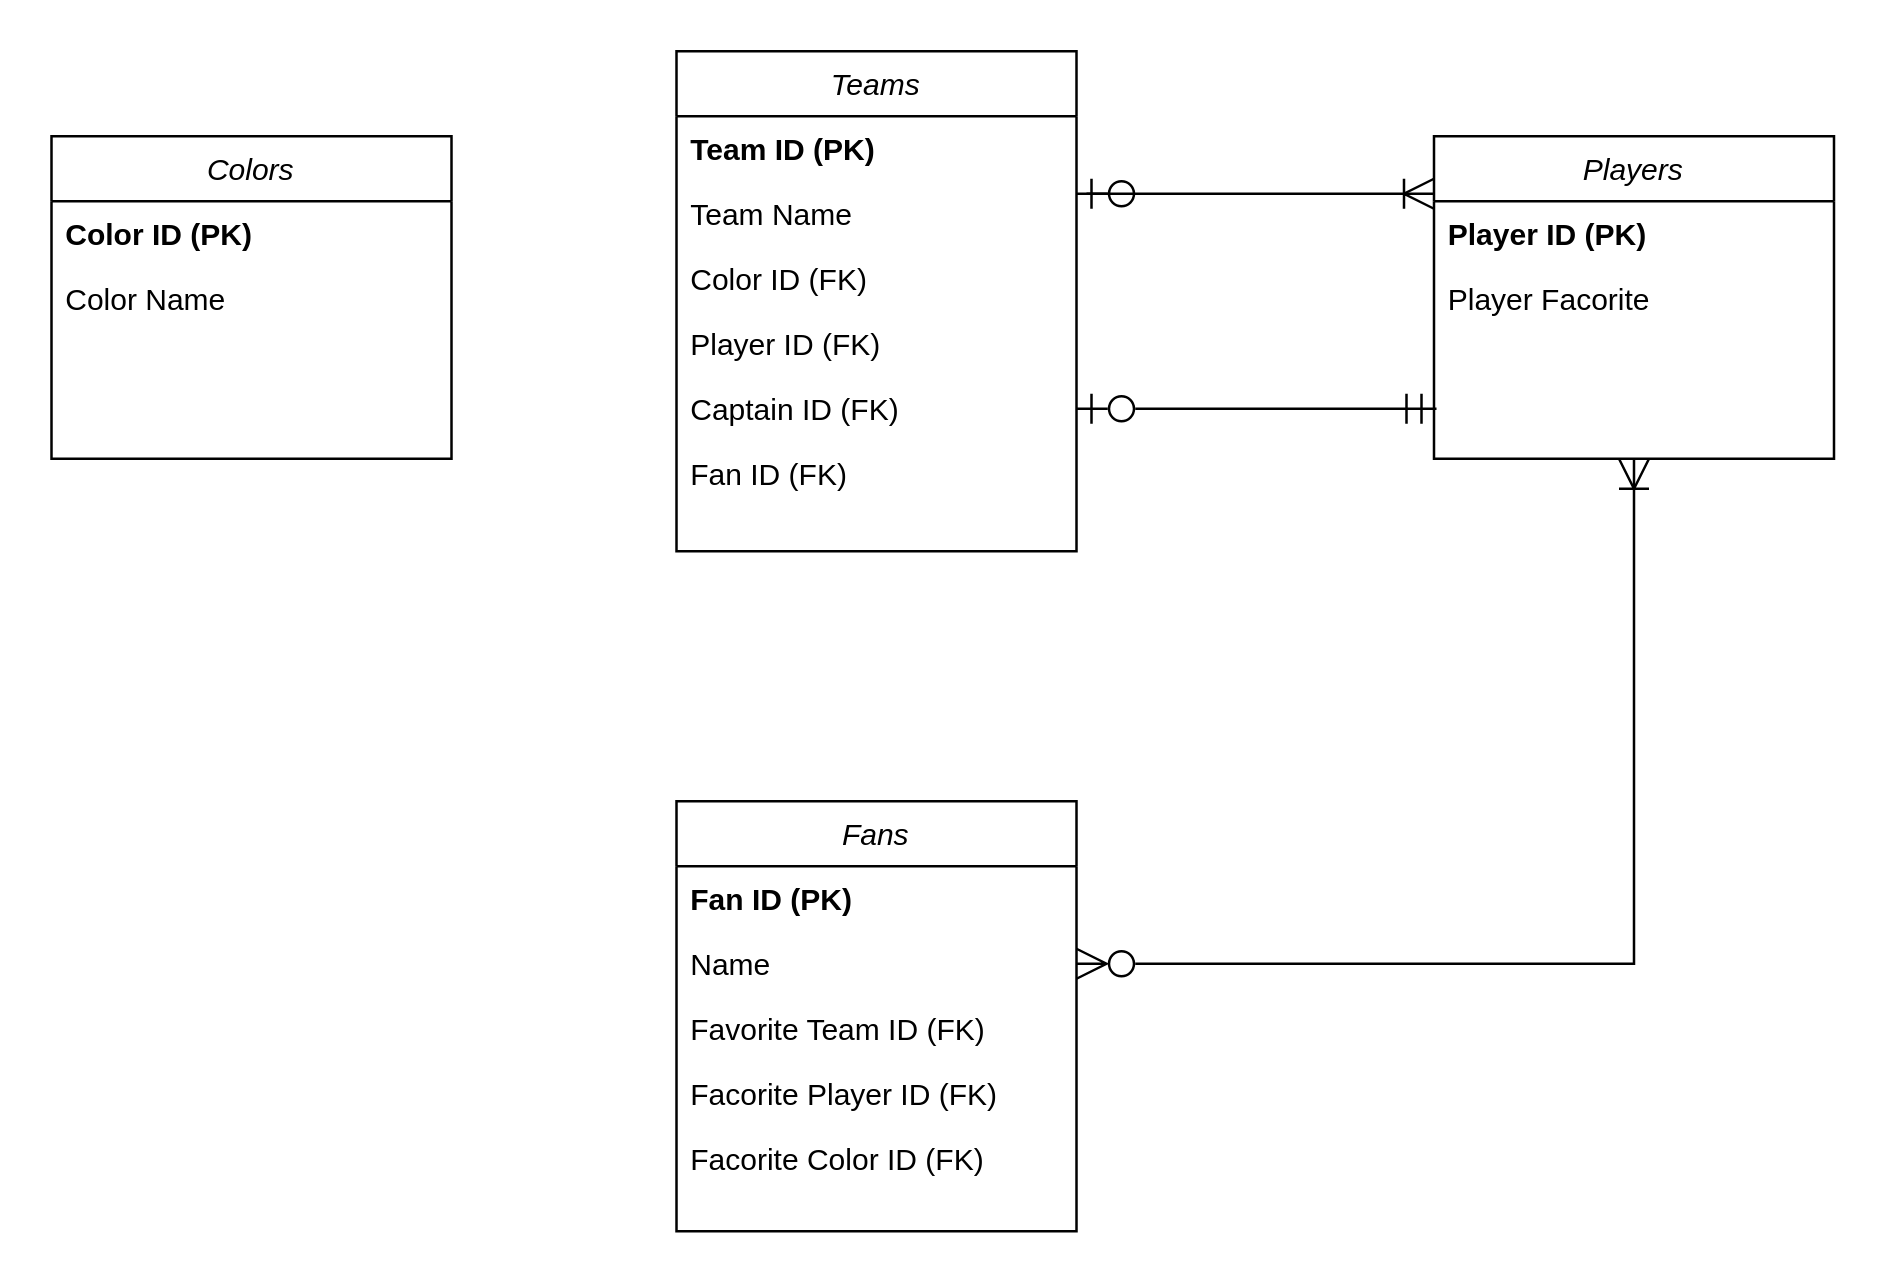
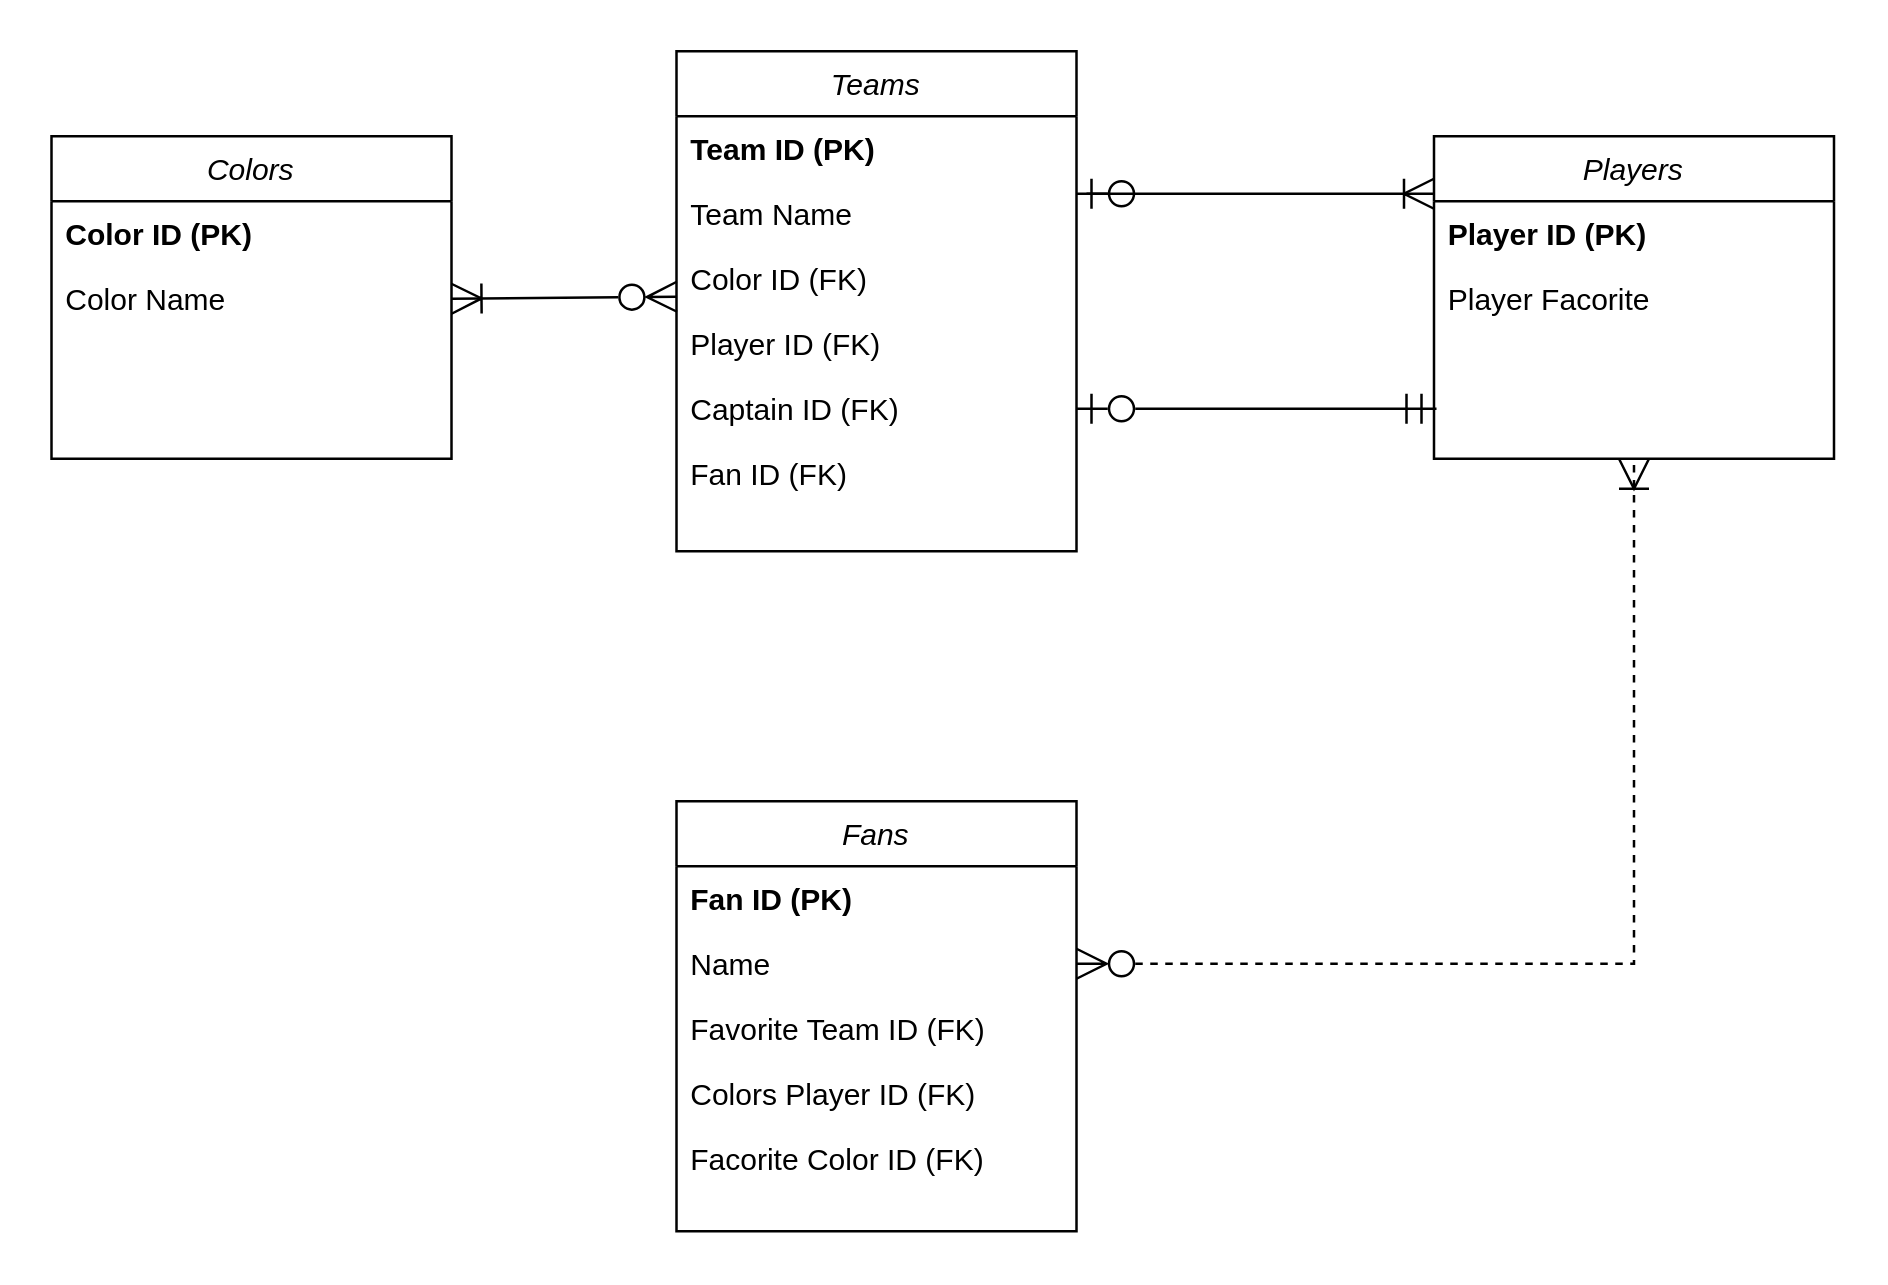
none -> (537, 298)
(1634, 960) -> (1634, 960)
(864, 1095) -> (847, 1095)
